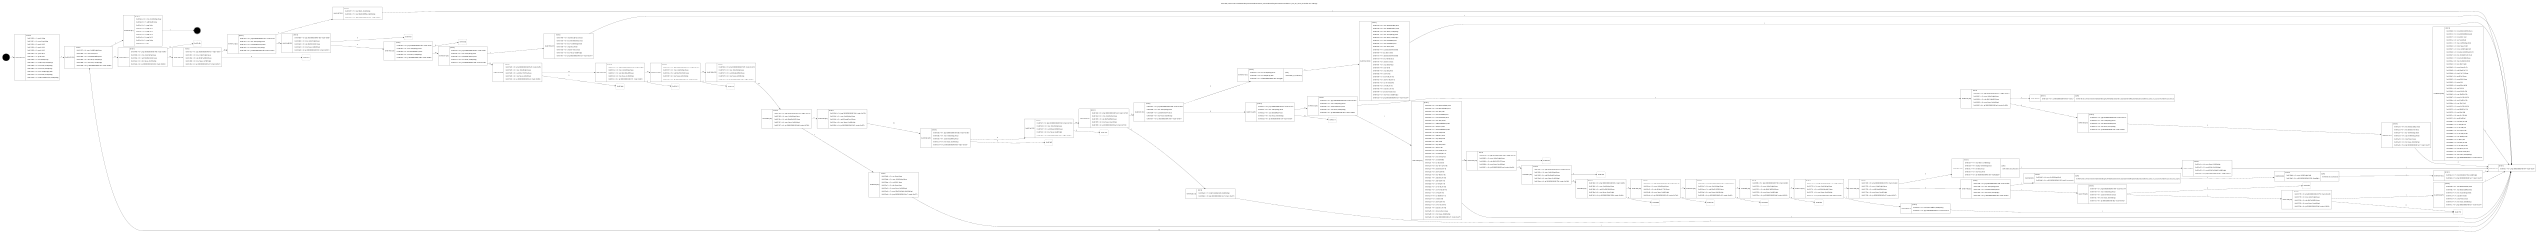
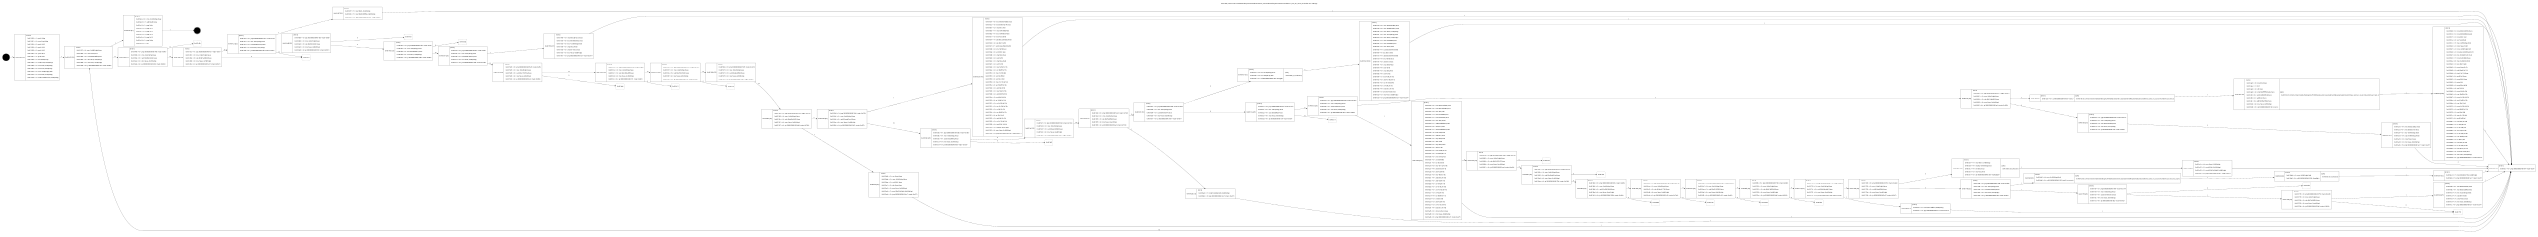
(278, 44) -> (288, 55)
none -> (997, 77)
none -> (2307, 94)
(1104, 132) -> none
